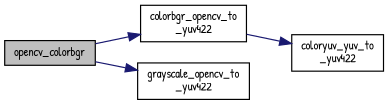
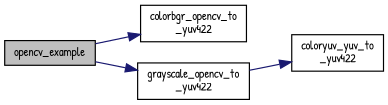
(263, 38) -> (265, 67)
(50, 53) -> (50, 53)
